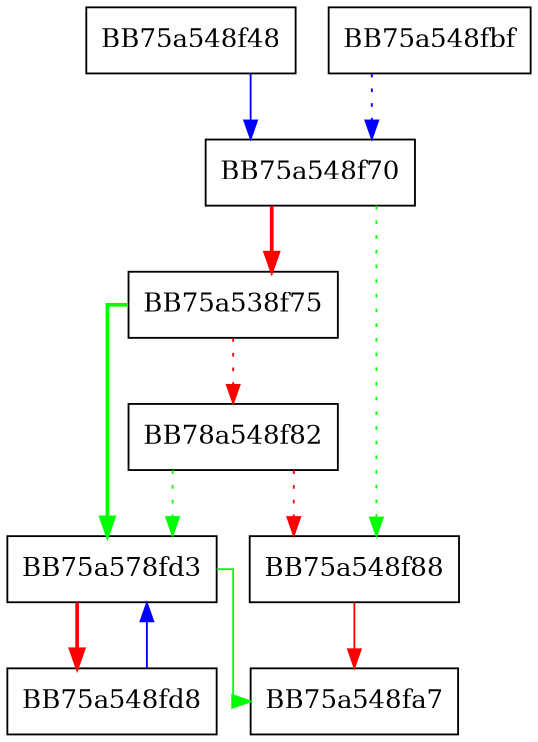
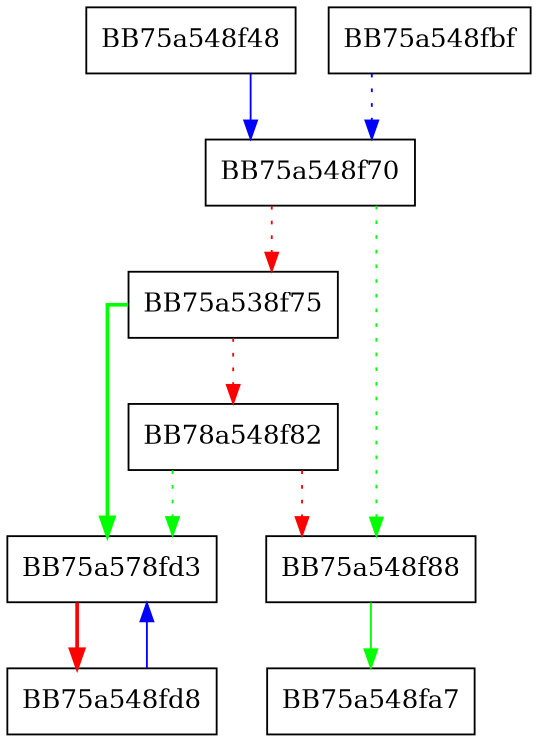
(272, 229) -> (272, 229)
(354, 626) -> (371, 626)
(233, 628) -> none
